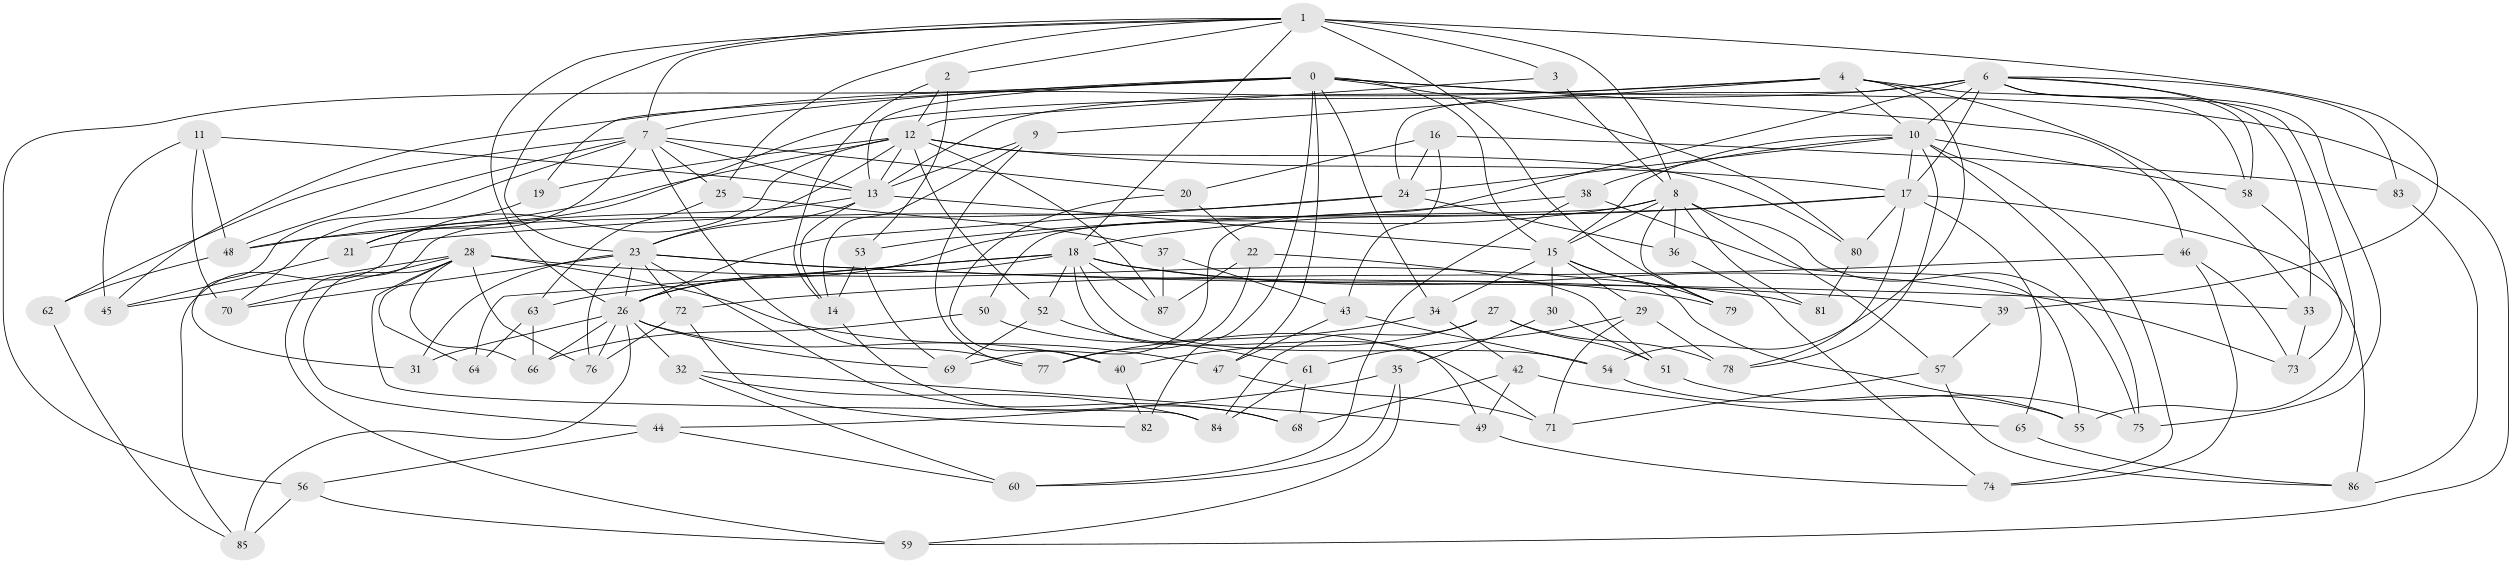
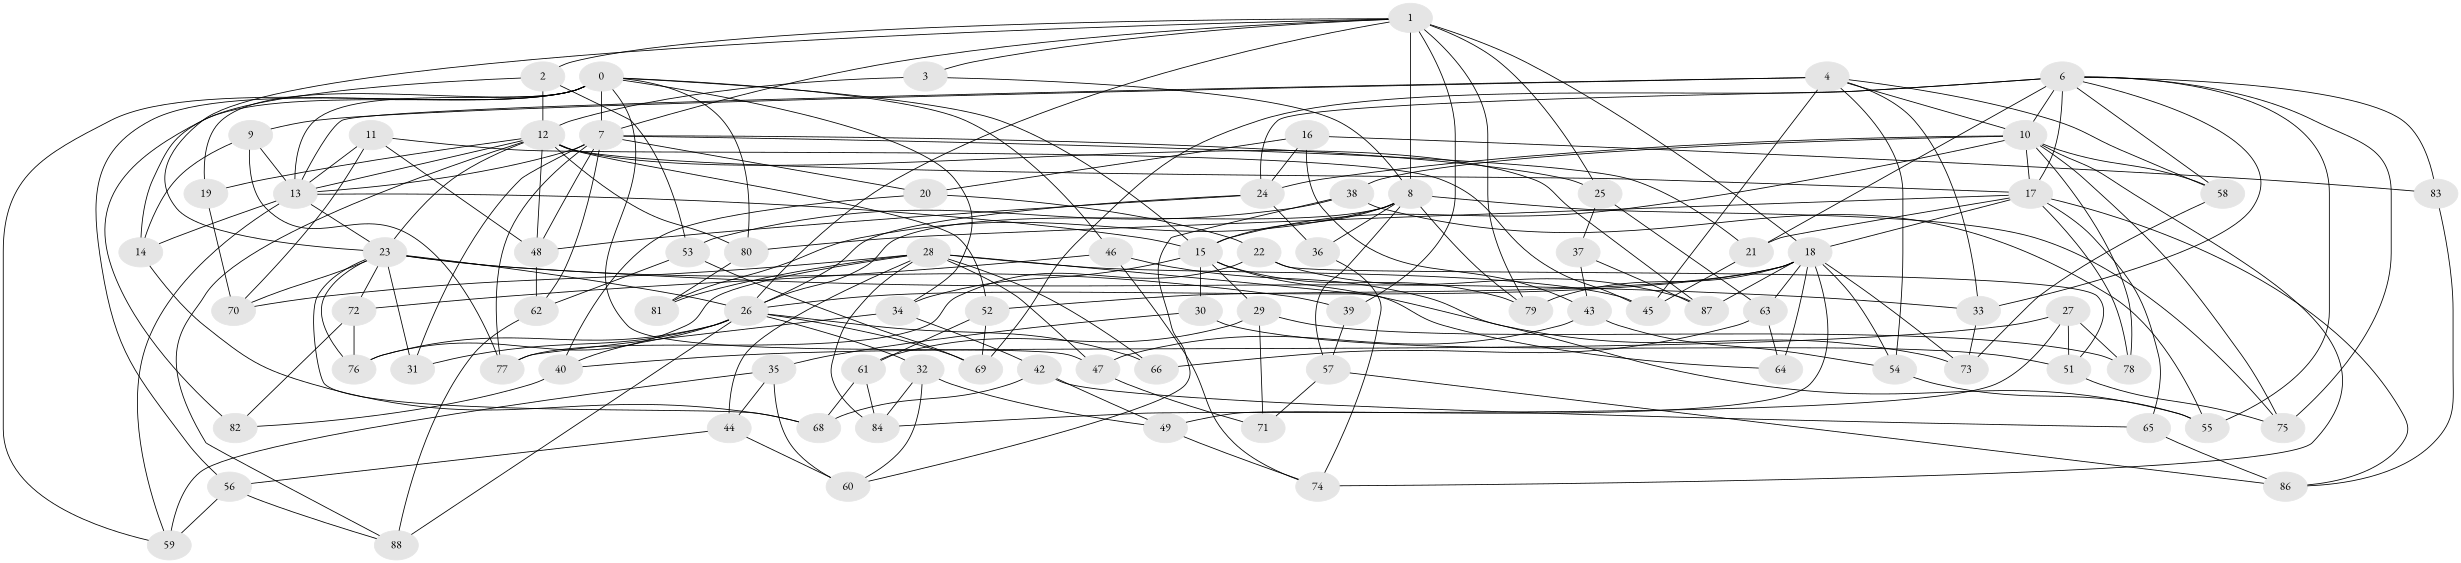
(847, 281) -> (612, 282)
(984, 311) -> none
(243, 545) -> (396, 545)
